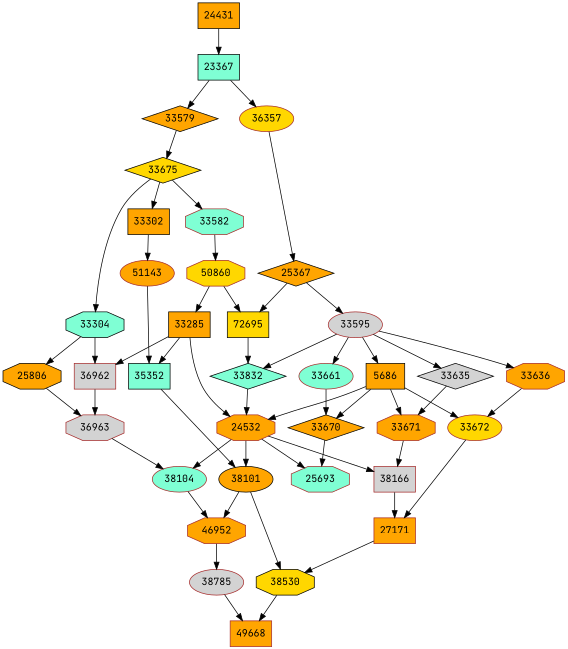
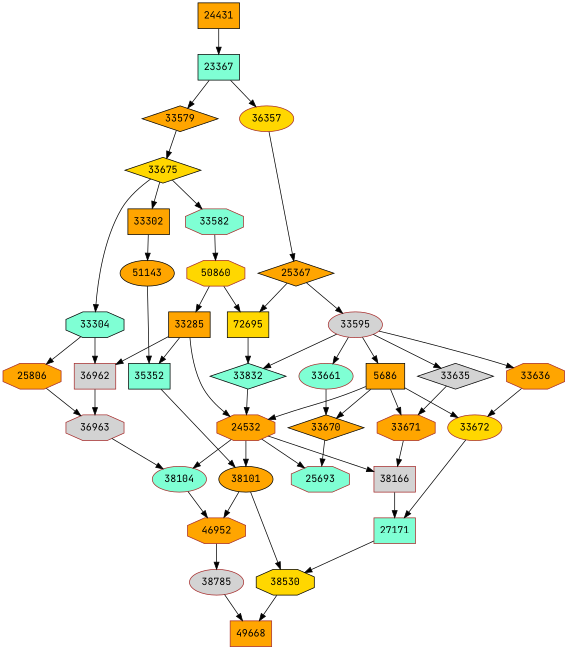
(147, 273) -> (147, 273)
(32, 376) -> (32, 376)
(395, 531) -> (395, 531)
